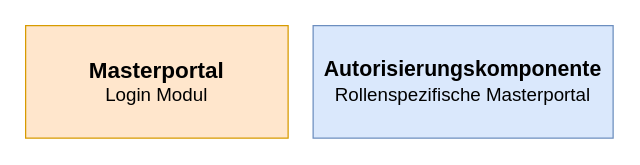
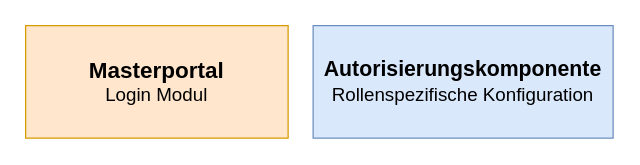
(463, 82) -> (463, 82)
